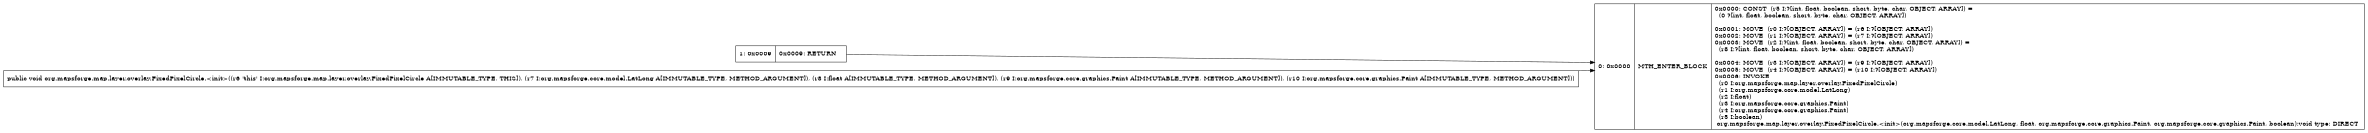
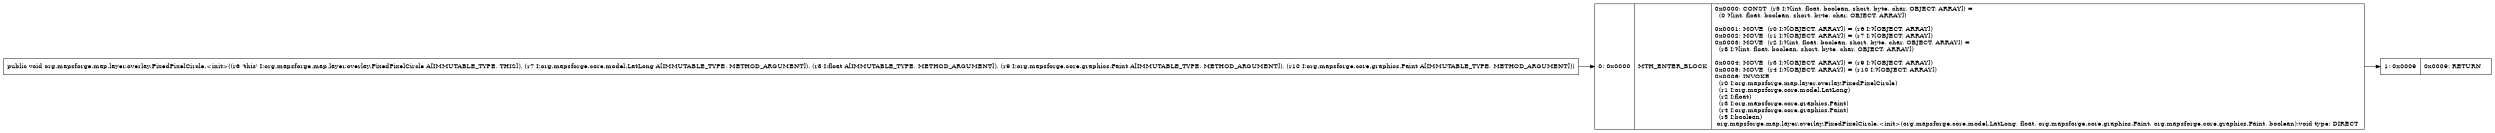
(1218, 58) -> (2370, 67)
